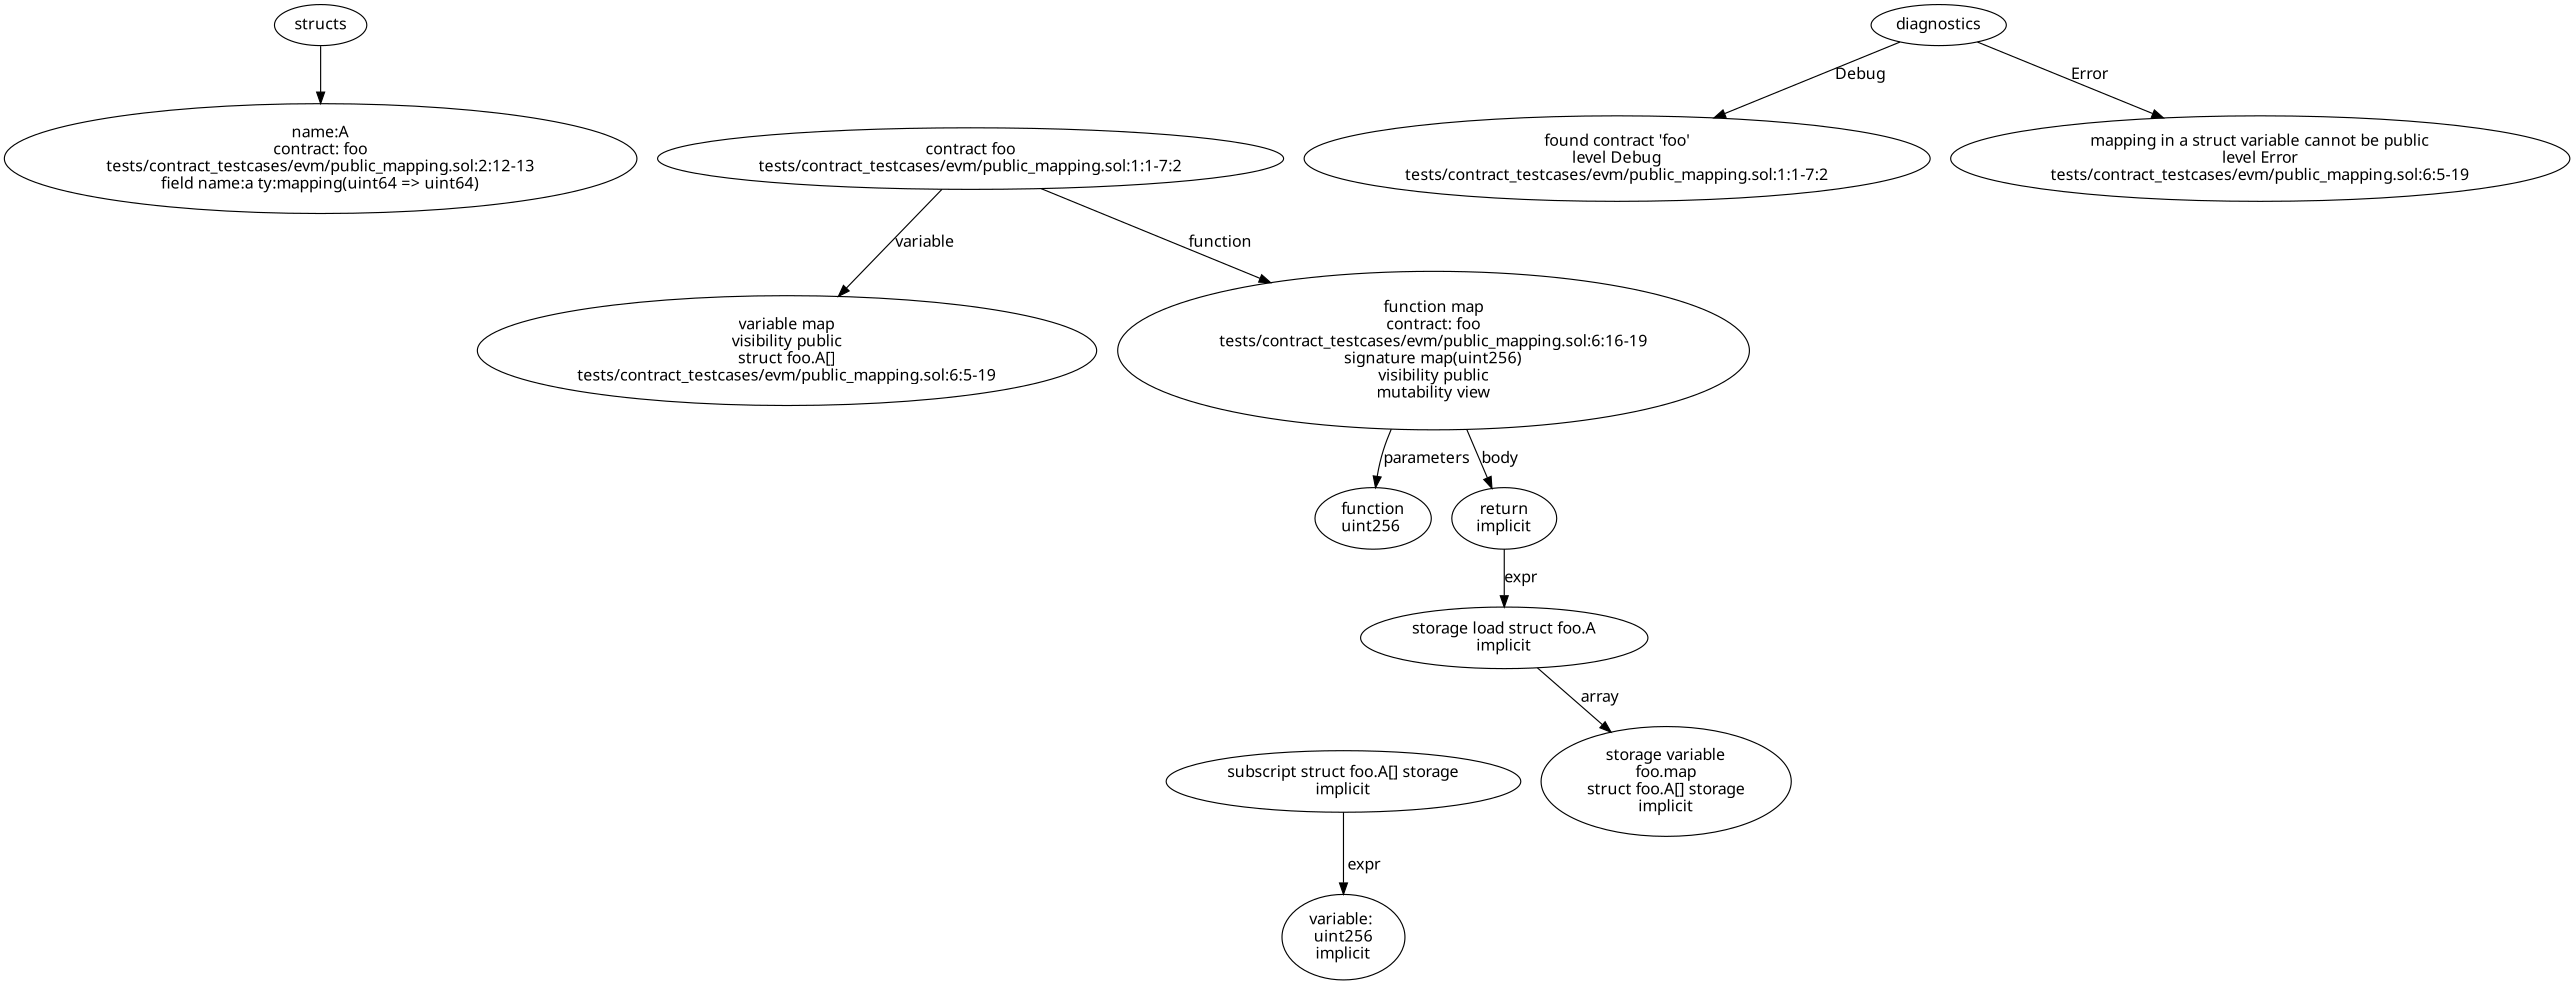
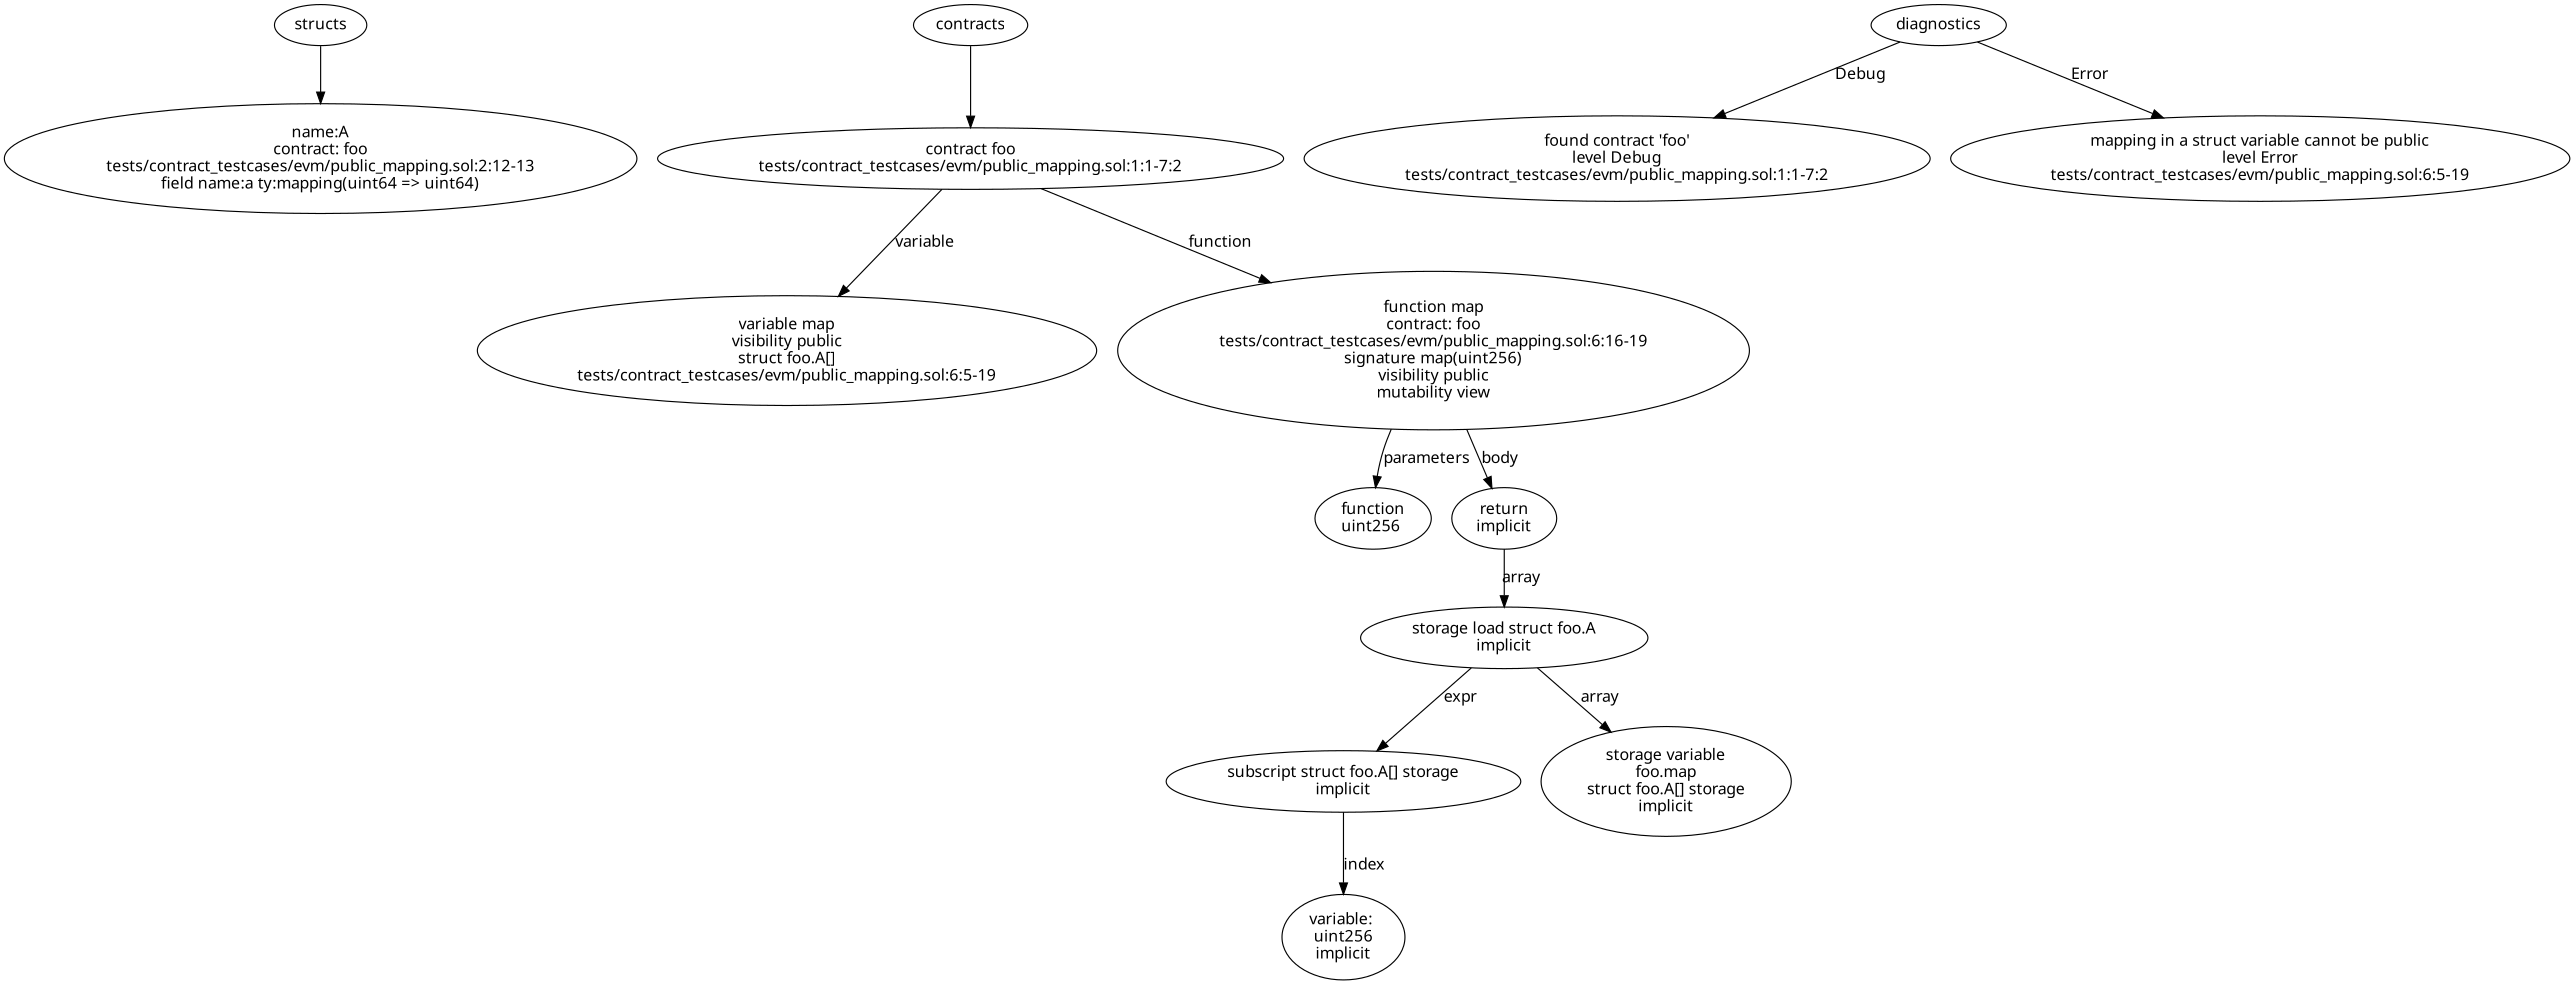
none -> (971, 25)
(1521, 578) -> (1521, 578)
none -> (1428, 706)
(1365, 865) -> (1365, 865)
